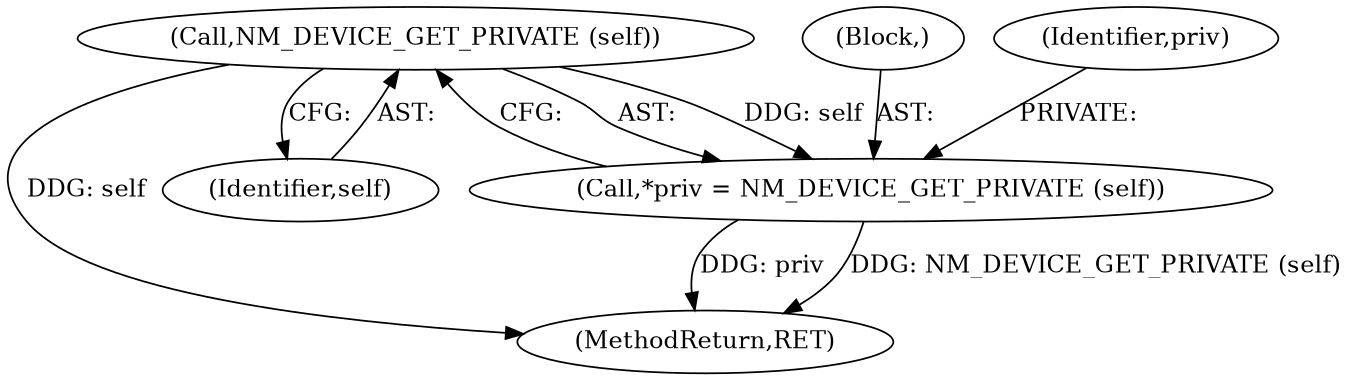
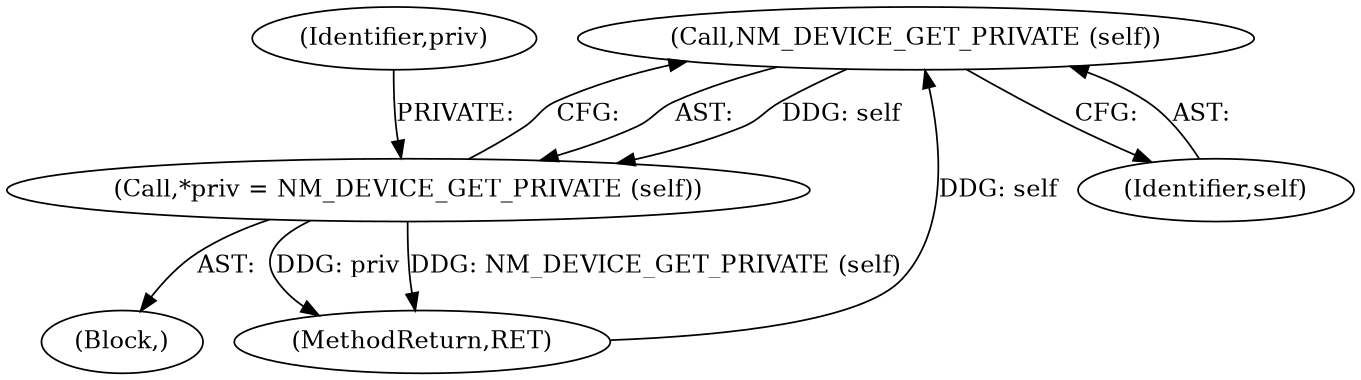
(878, 106) -> (204, 249)
(108, 269) -> (858, 305)
